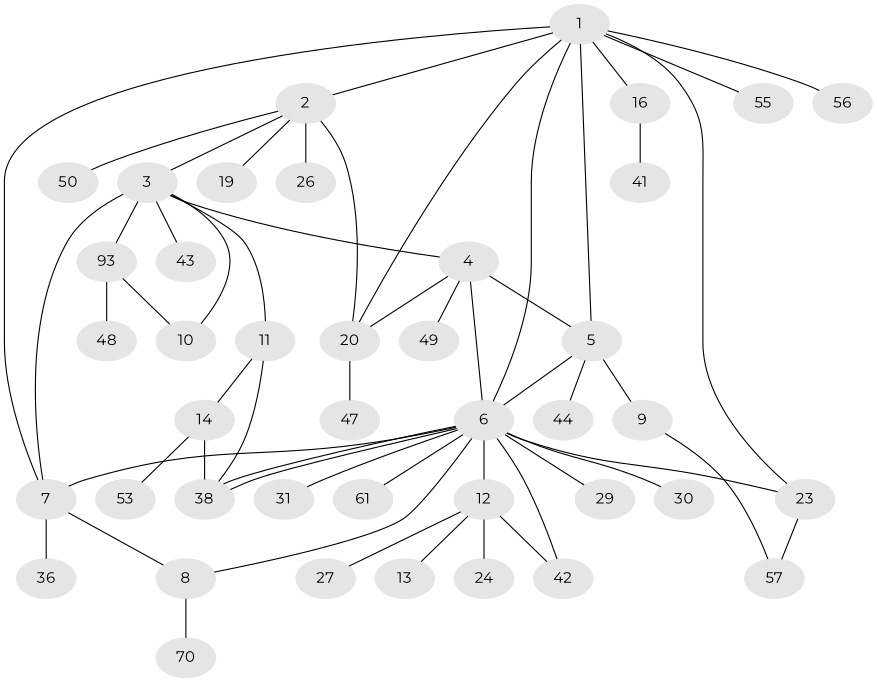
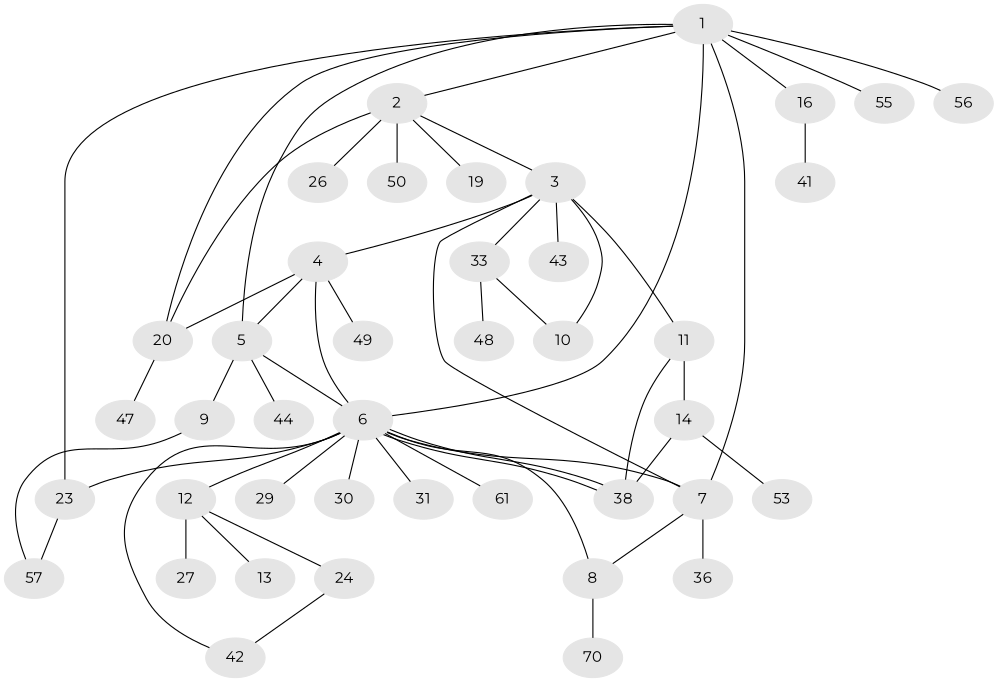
(107, 262) -> (480, 262)
(523, 539) -> (290, 618)
